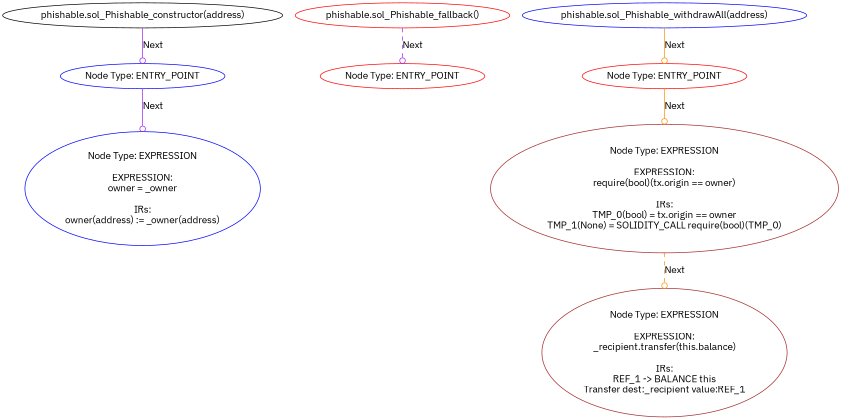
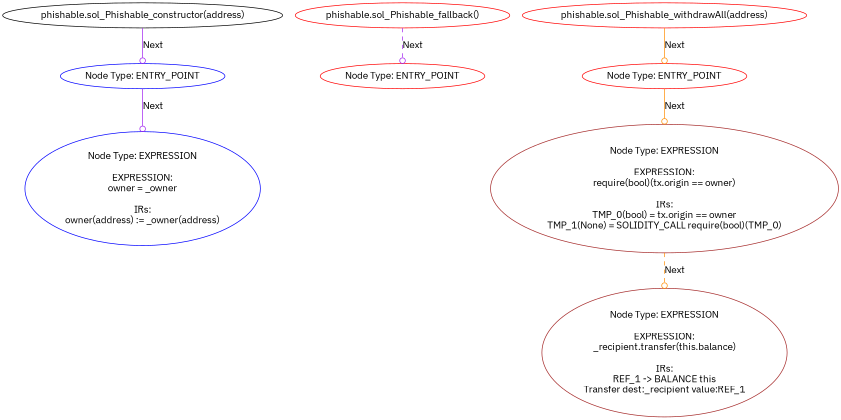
(665, 15) -> (665, 15)
